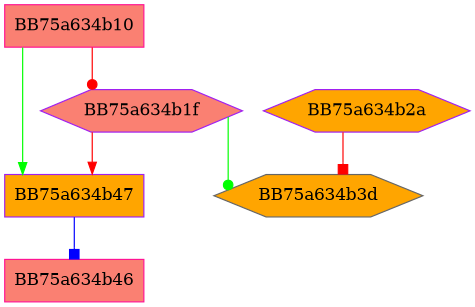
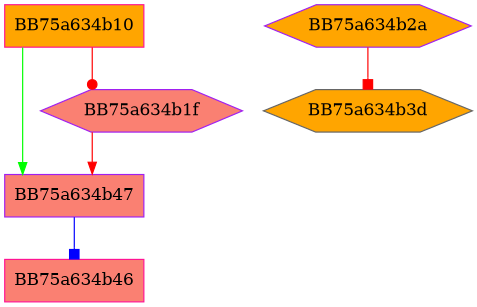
(74, 26) -> (74, 26)
(228, 149) -> none
(74, 196) -> (74, 196)
